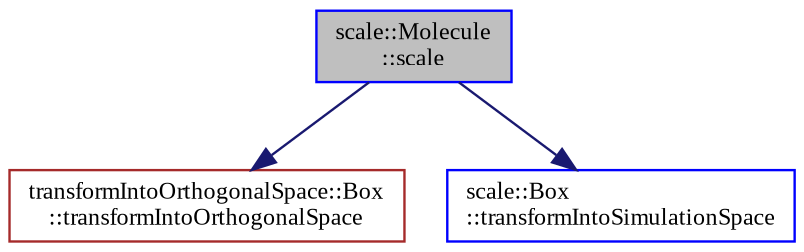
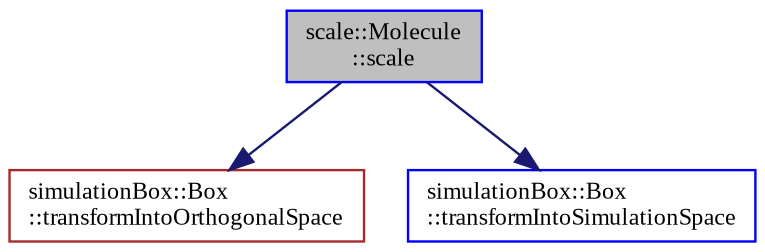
(207, 206) -> (187, 206)
(621, 206) -> (582, 206)
